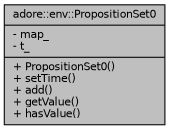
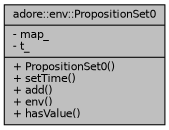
(46, 102) -> (33, 102)
